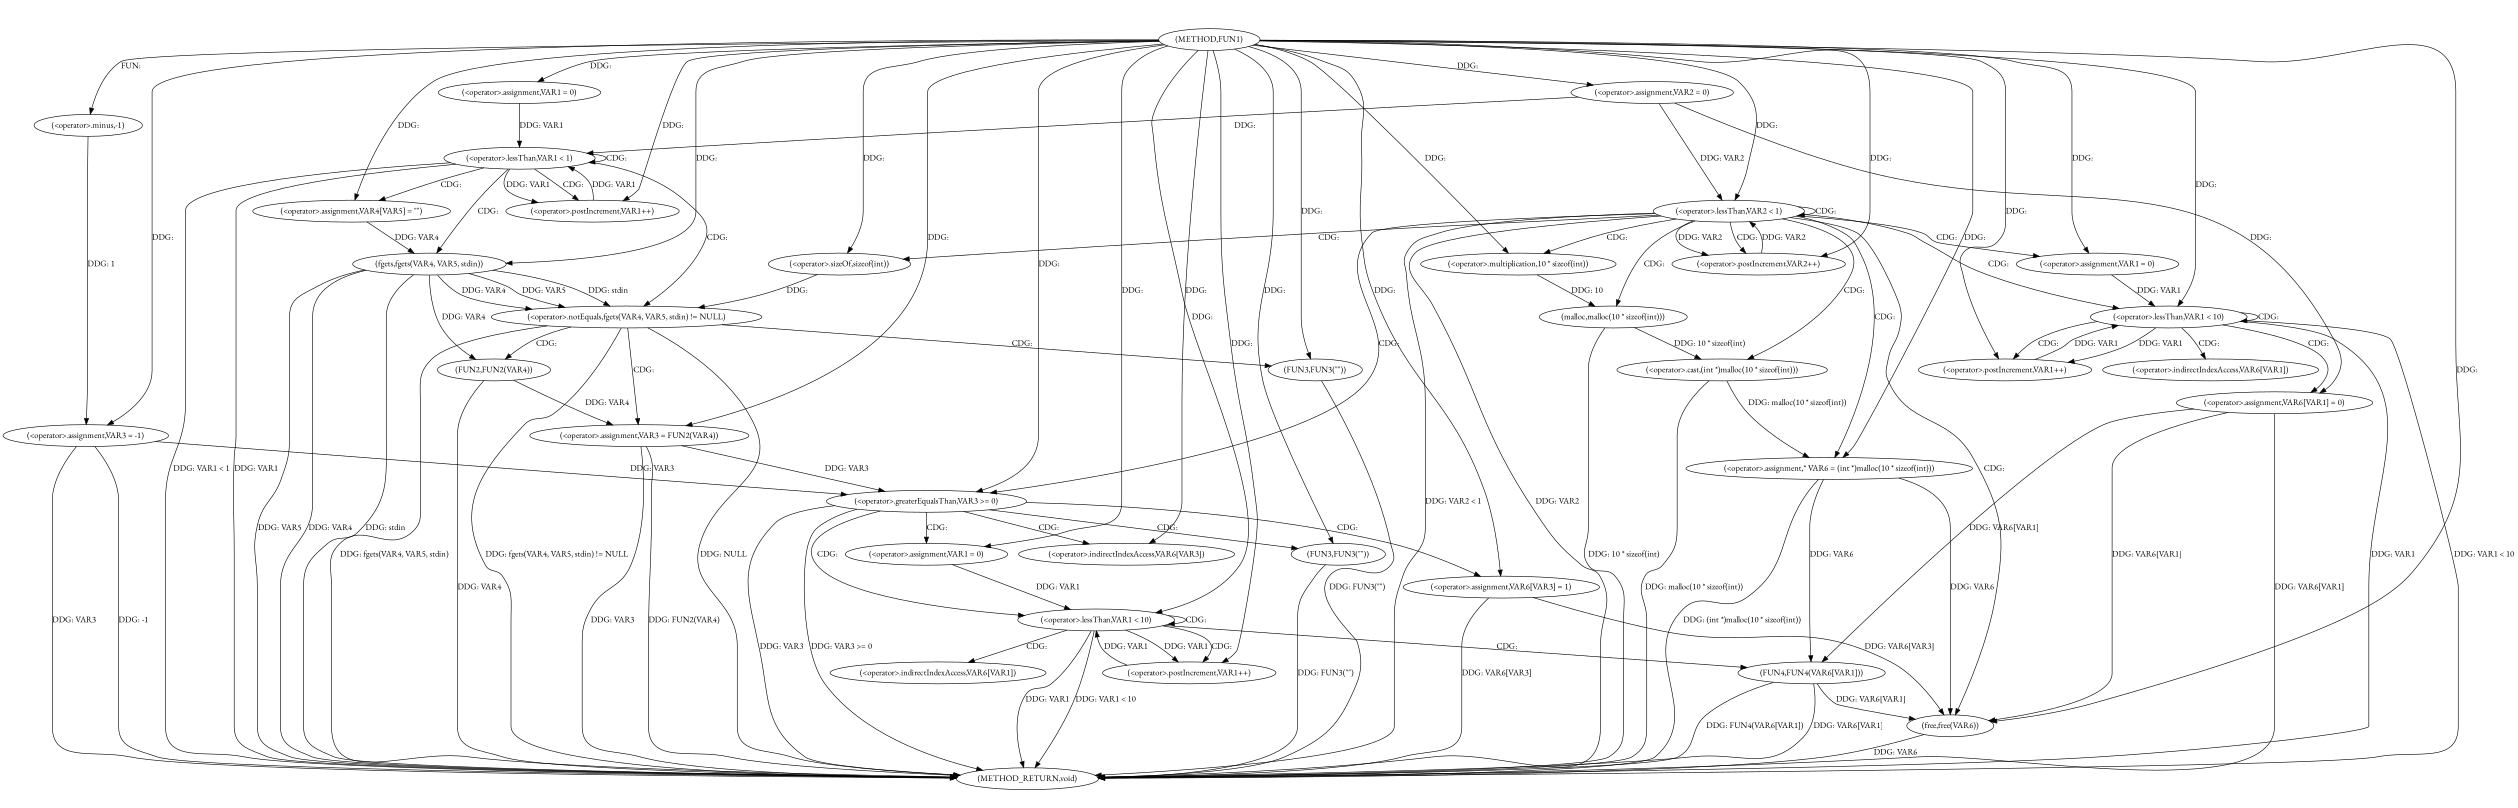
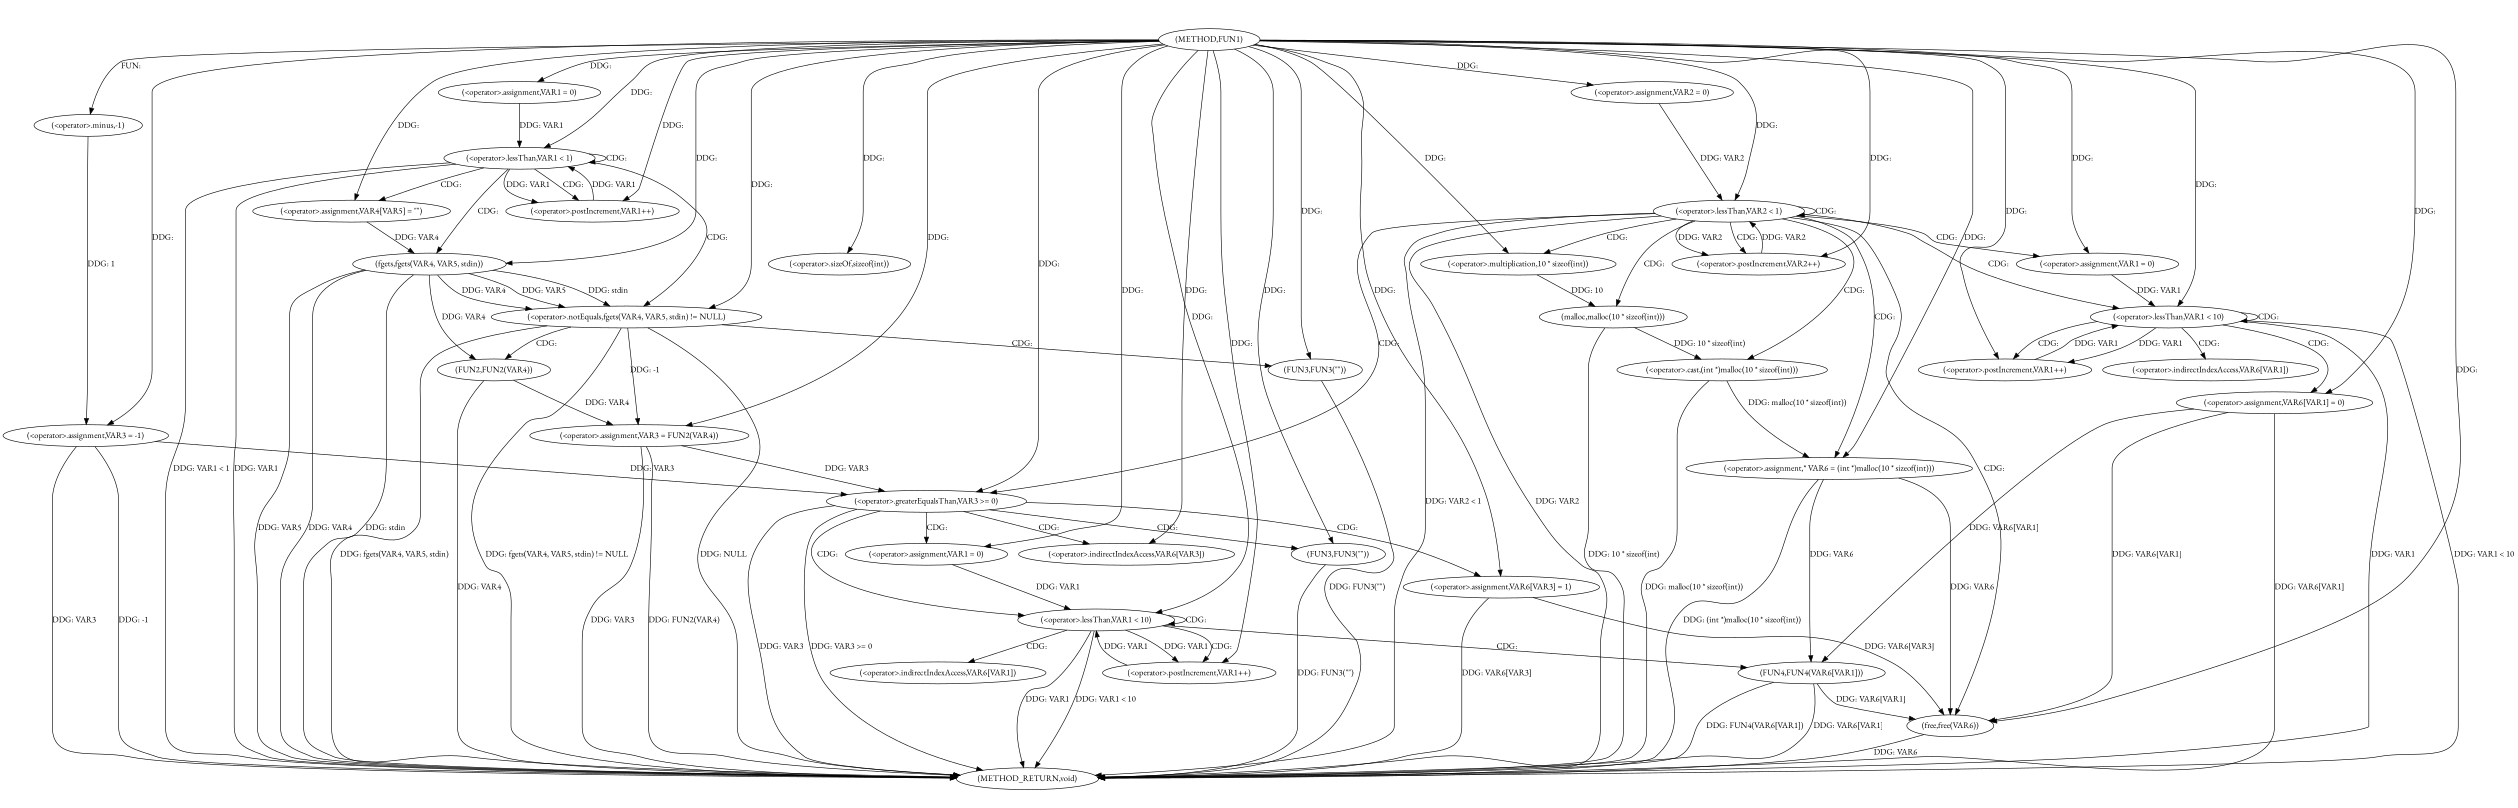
(1086, 124) -> (839, 46)
(2053, 195) -> (2084, 61)
(1284, 235) -> none
(762, 294) -> (835, 61)
(645, 370) -> (645, 370)
